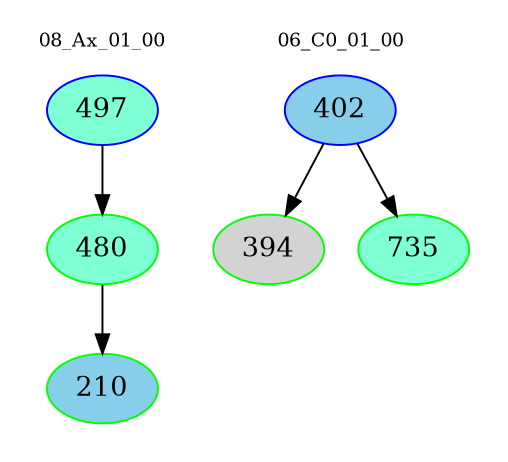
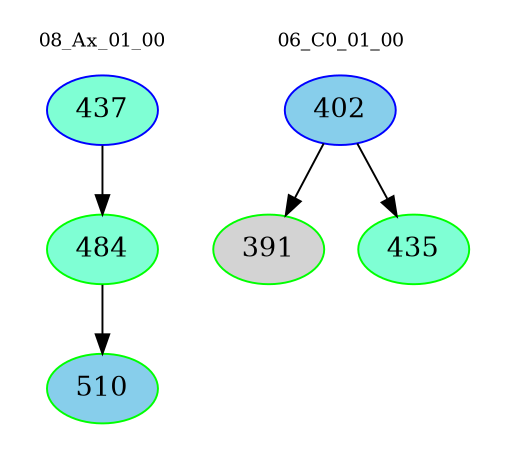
(102, 110) -> (102, 110)
(102, 249) -> (102, 249)
(269, 249) -> (269, 249)
(414, 249) -> (414, 249)
(102, 389) -> (102, 389)
